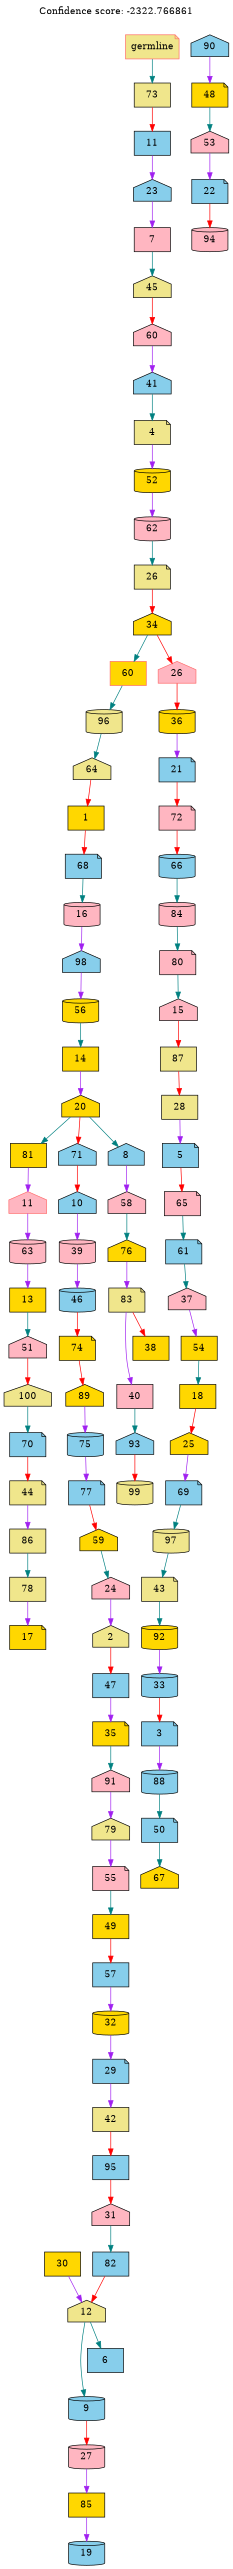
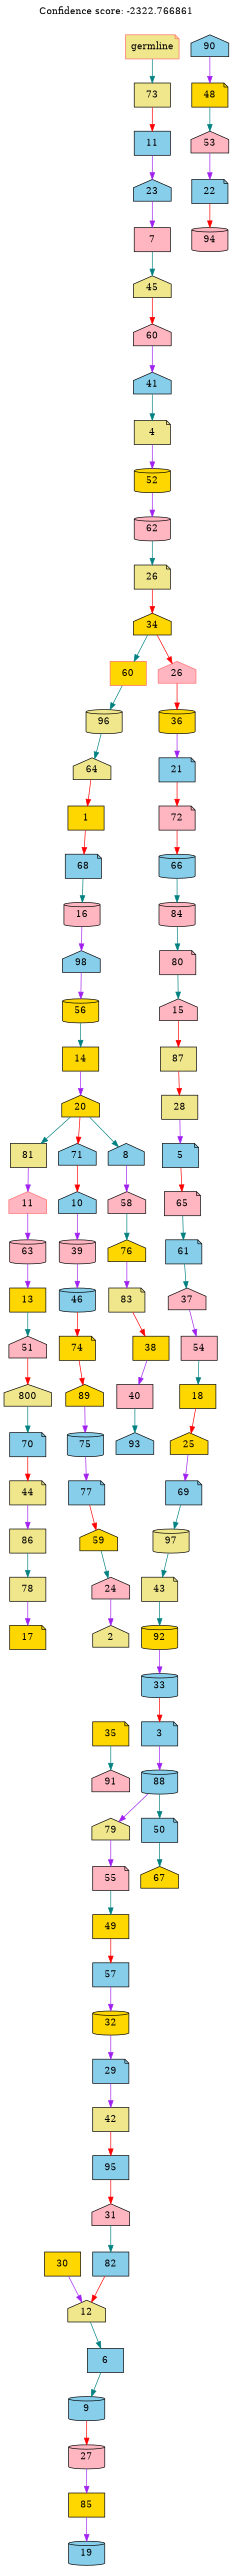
(28, 1155) -> (28, 1155)
(126, 1345) -> (144, 1369)
(199, 1348) -> (199, 1348)
(28, 1396) -> (28, 1396)
(135, 1493) -> none
(111, 1686) -> none
(111, 1802) -> (136, 1805)
(81, 2356) -> (97, 2381)
